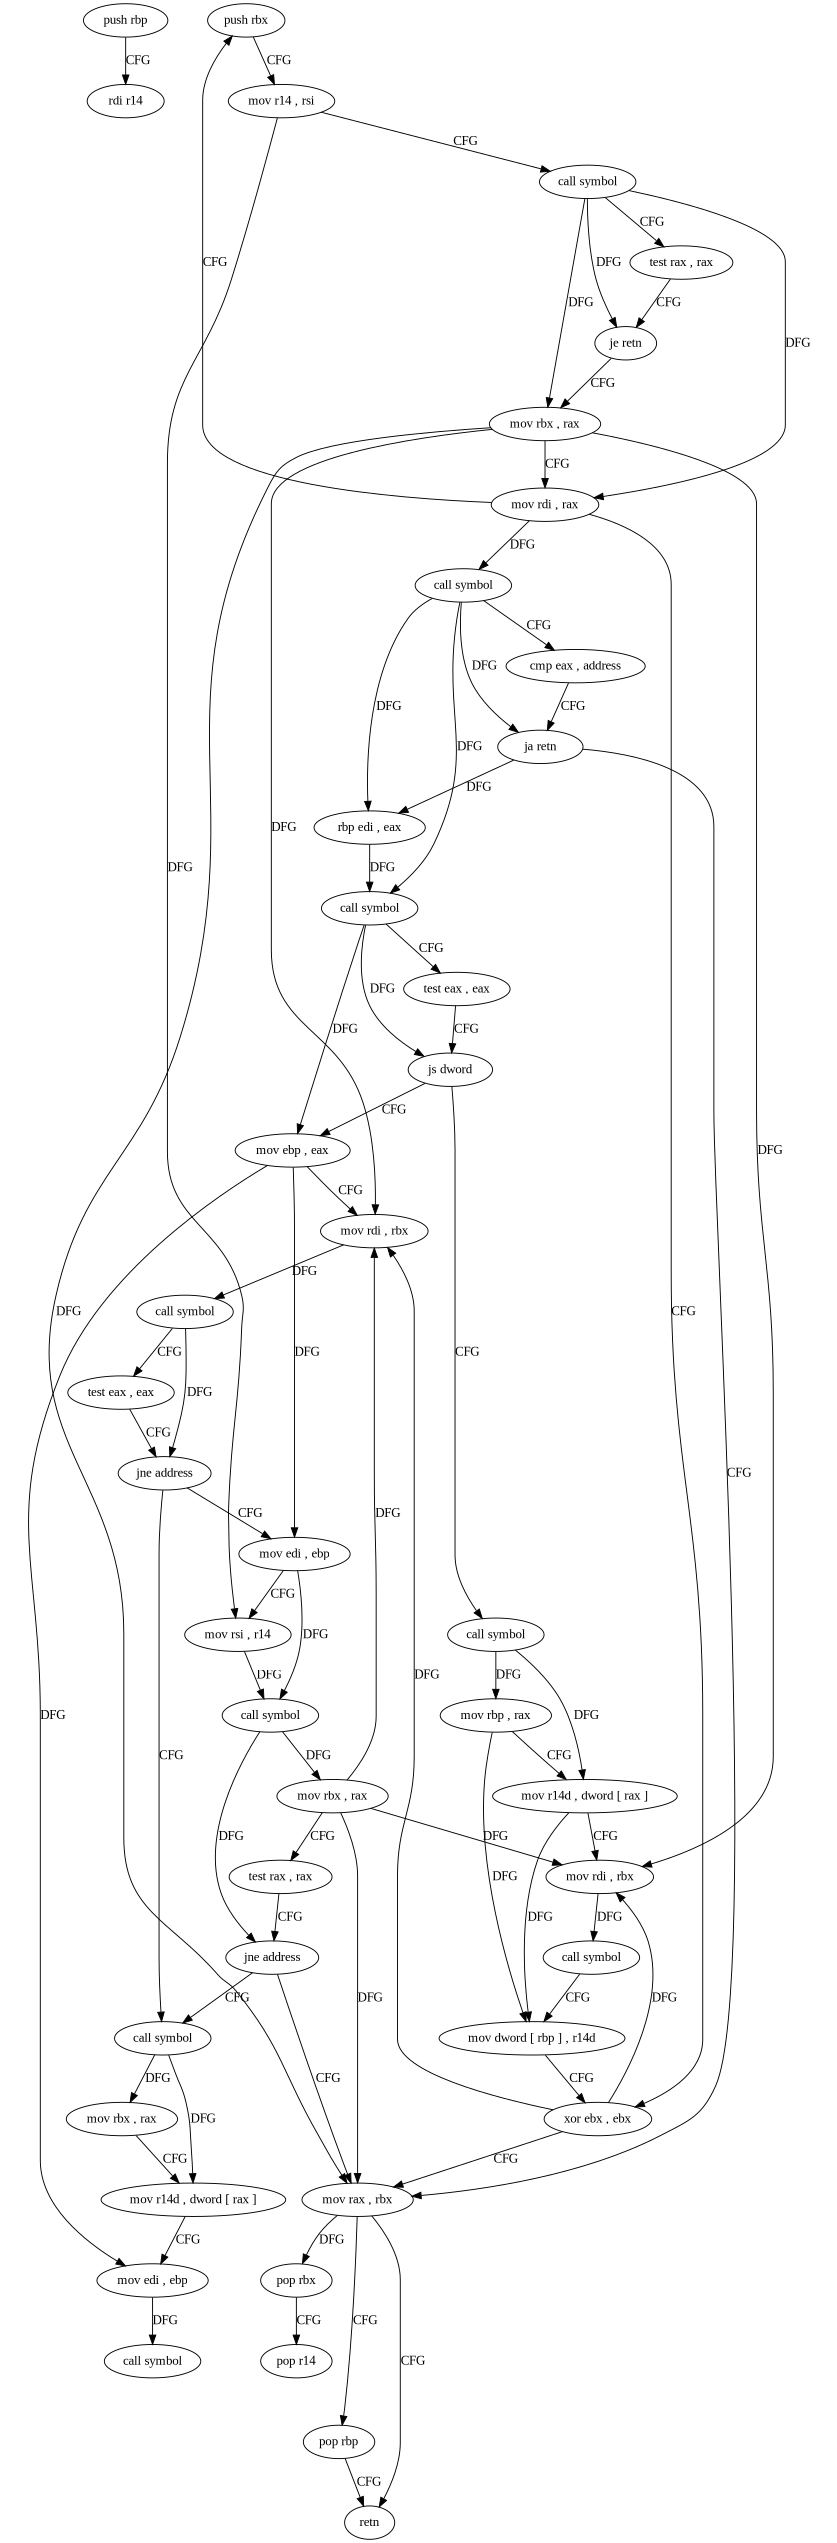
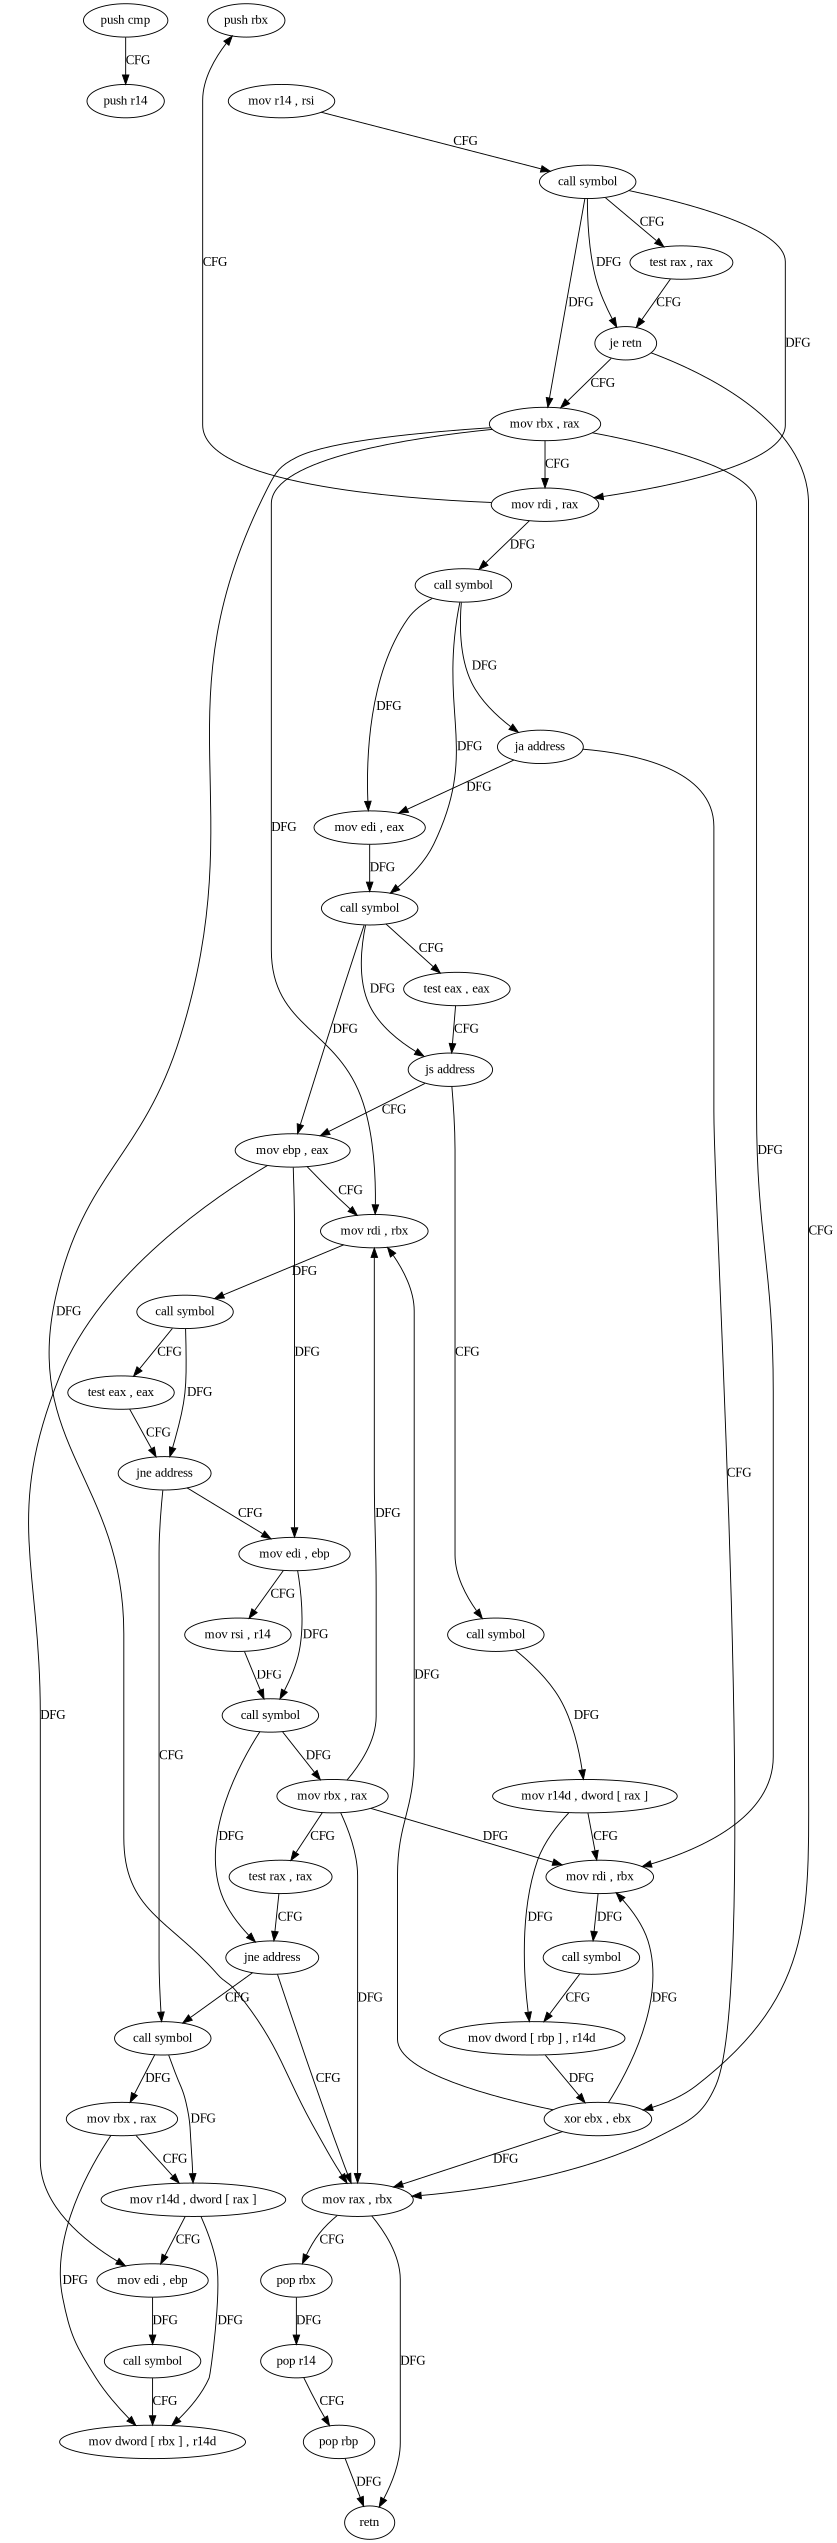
(126, 20) -> (126, 20)
(262, 56) -> none
(126, 101) -> (126, 101)
(576, 666) -> none
(540, 747) -> (540, 747)
(370, 828) -> (370, 828)
(167, 865) -> none
(450, 1070) -> (450, 1070)
(672, 1301) -> (809, 1222)
(496, 1715) -> none
(582, 2079) -> (582, 2079)
(506, 2159) -> (506, 2159)
(332, 2240) -> (332, 2240)
(353, 2316) -> (314, 2398)
(309, 2321) -> (309, 2321)
(413, 2361) -> (413, 2361)
none -> (153, 2442)
(369, 2482) -> (369, 2482)
